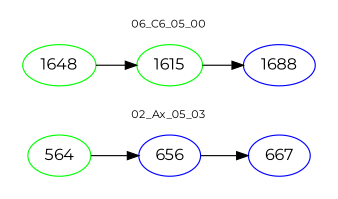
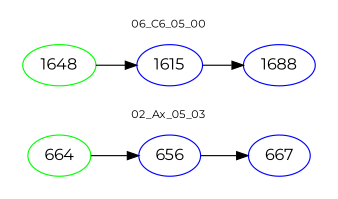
(170, 65) -> (170, 65)
(59, 156) -> (59, 156)
